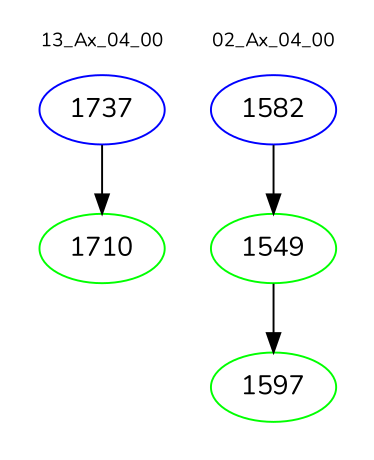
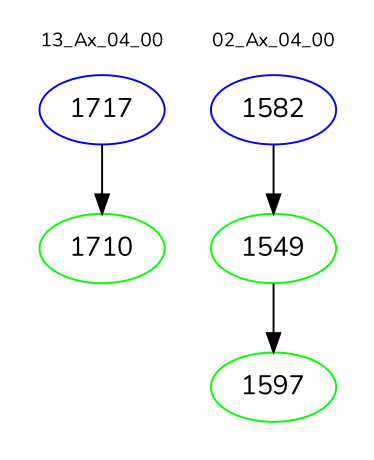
(102, 110) -> (102, 110)
